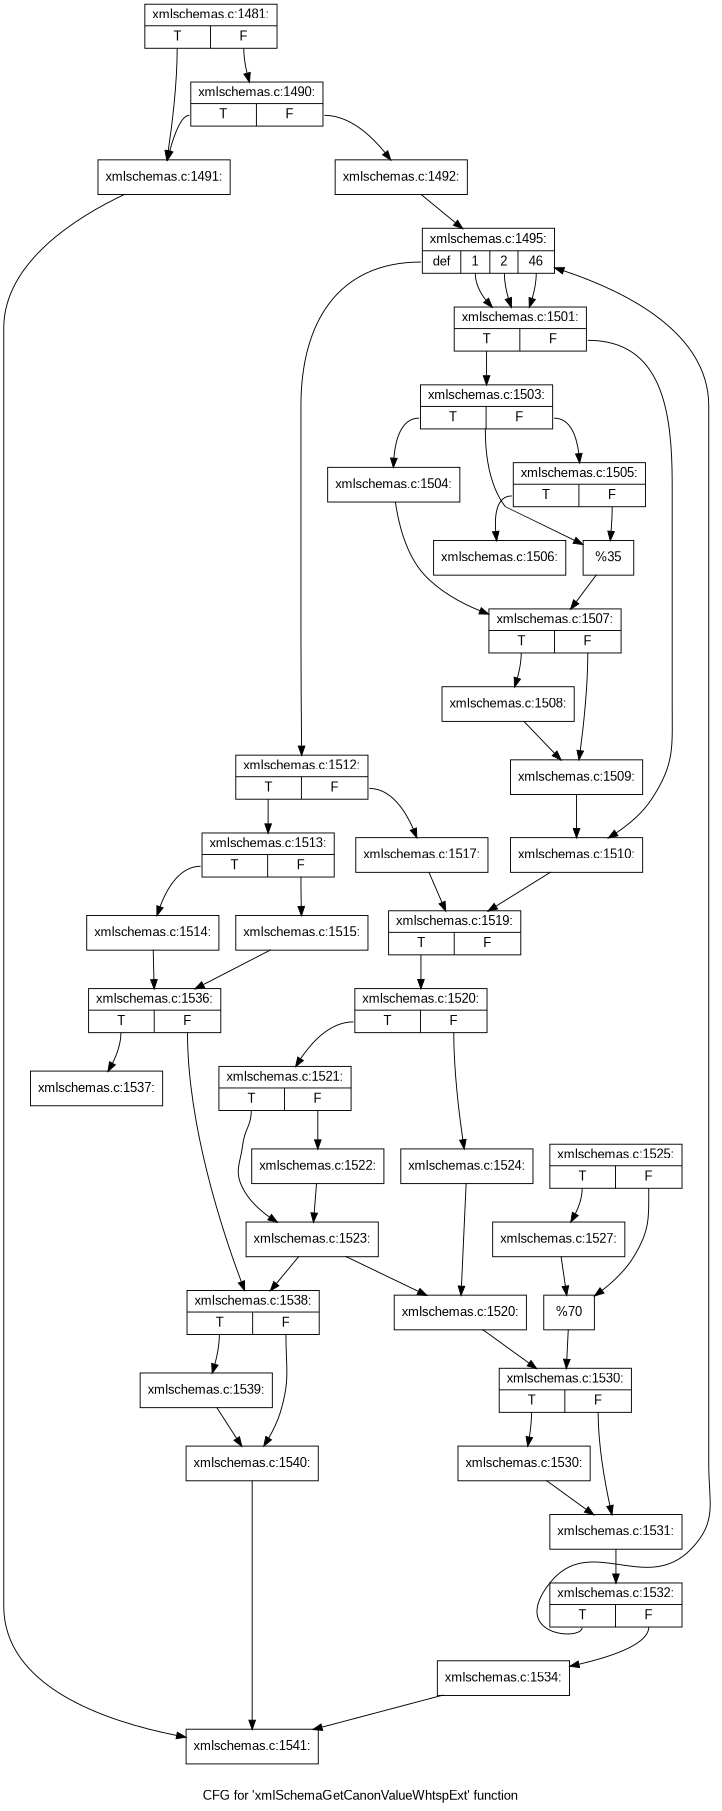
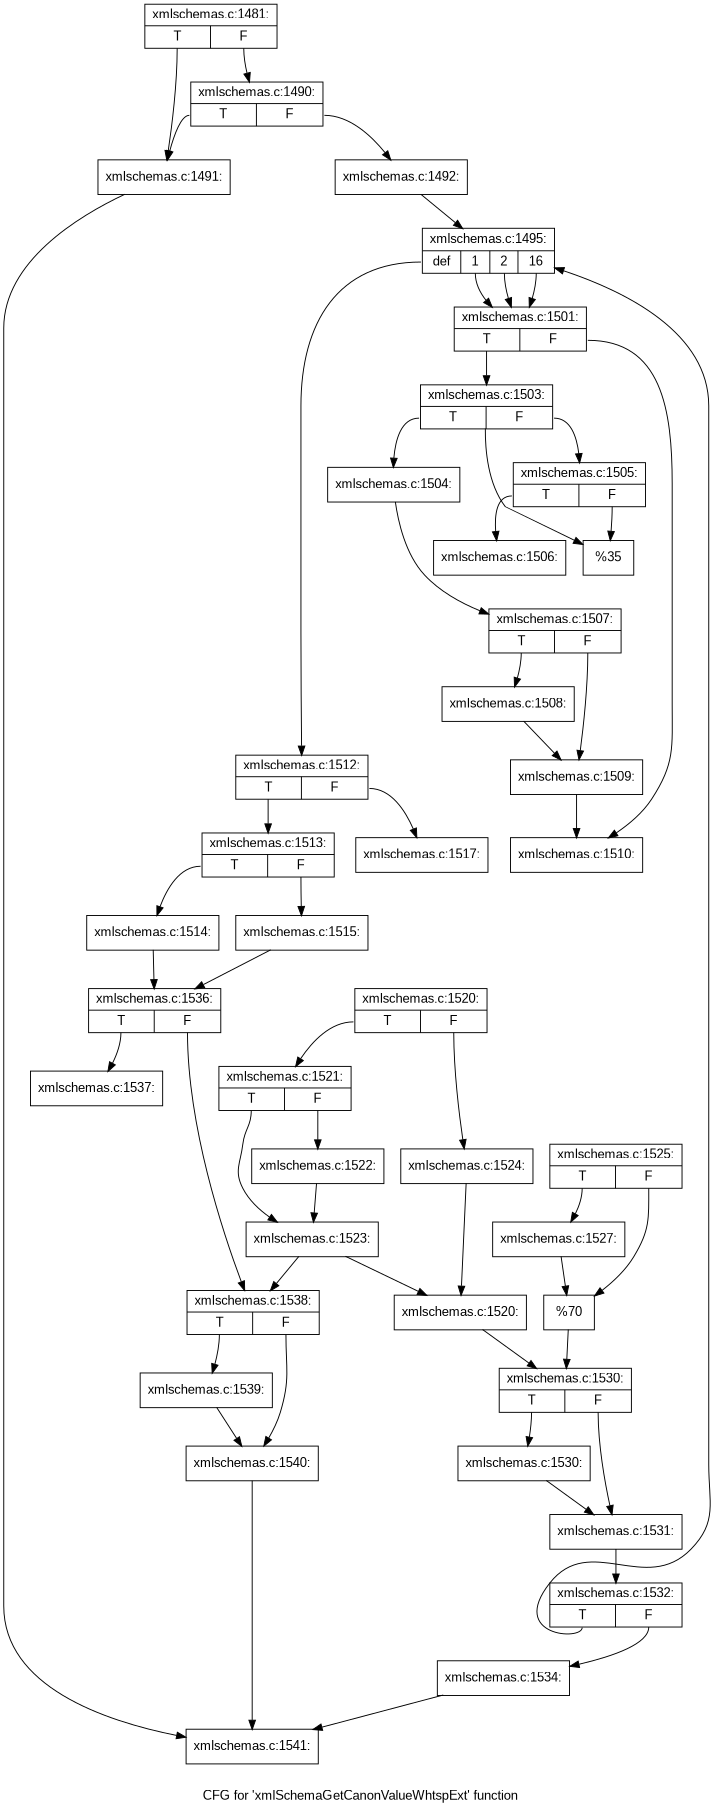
(536, 262) -> (536, 262)
(586, 588) -> none
(455, 933) -> none
